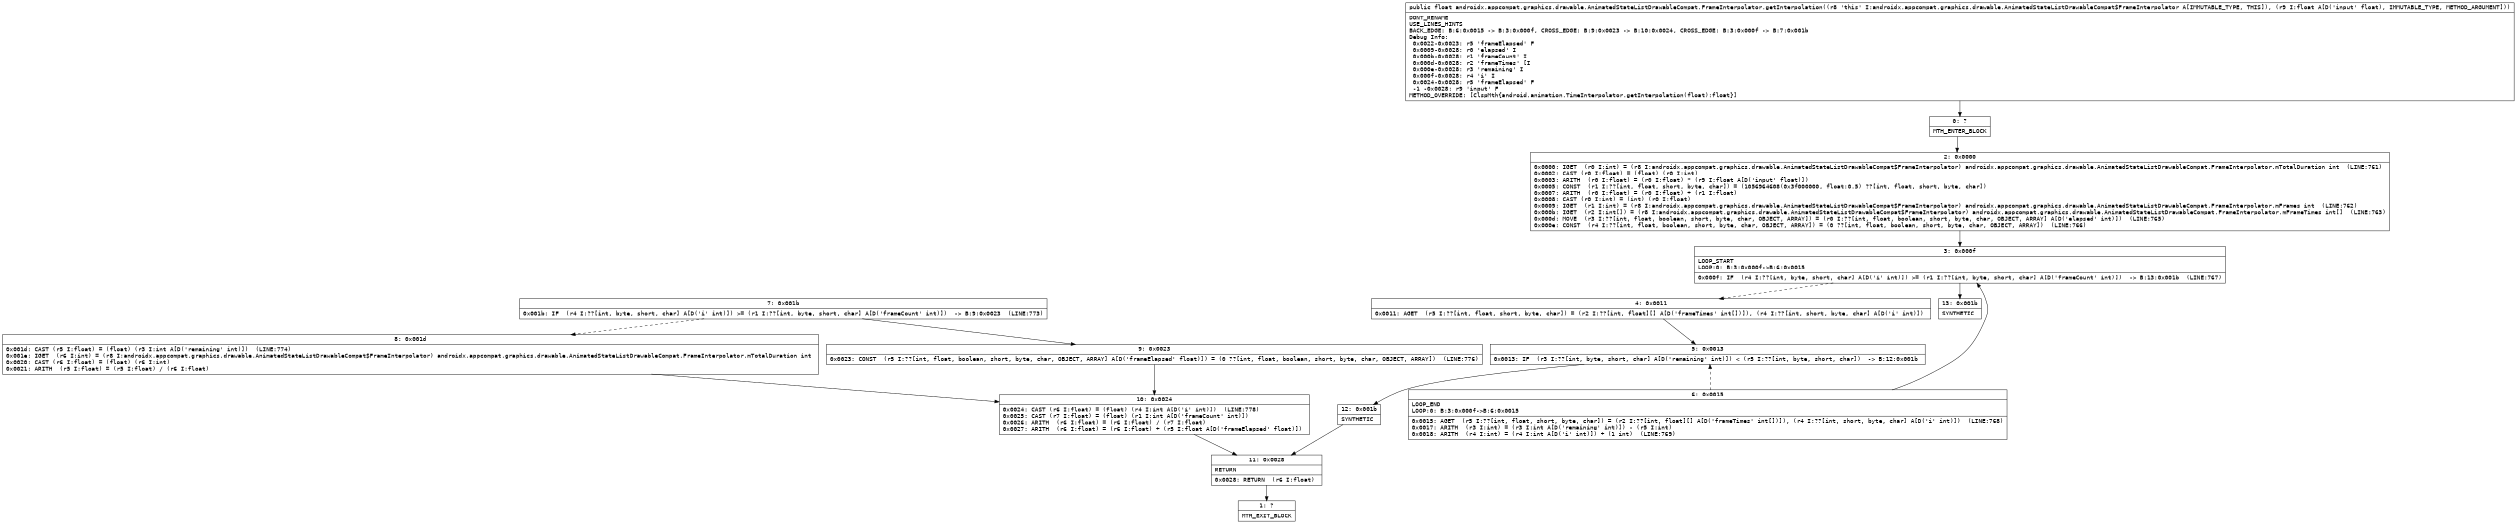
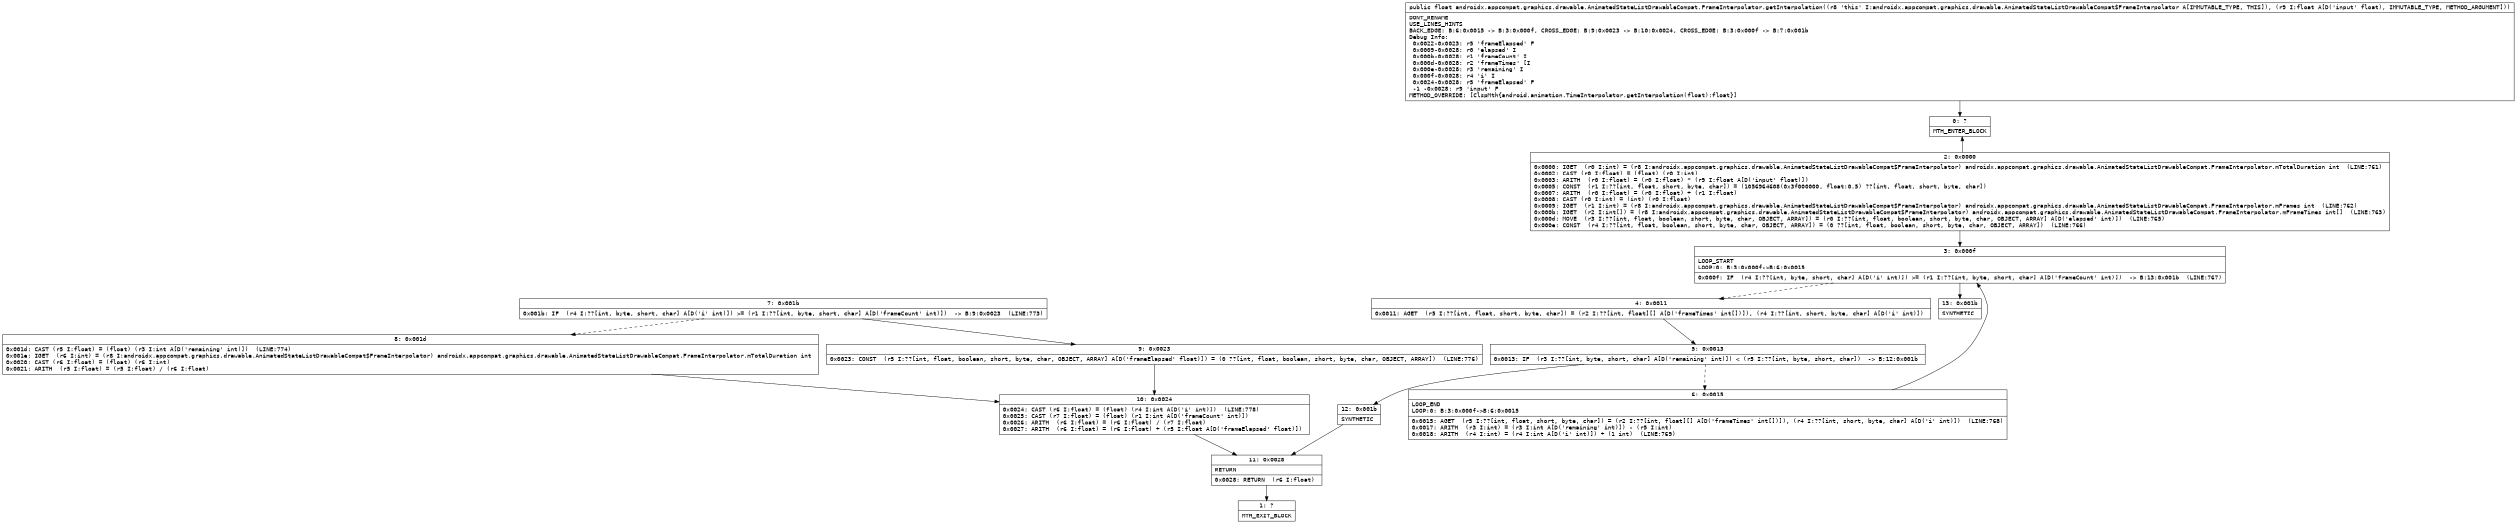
(1957, 142) -> (1963, 147)
(1711, 379) -> (1705, 375)
